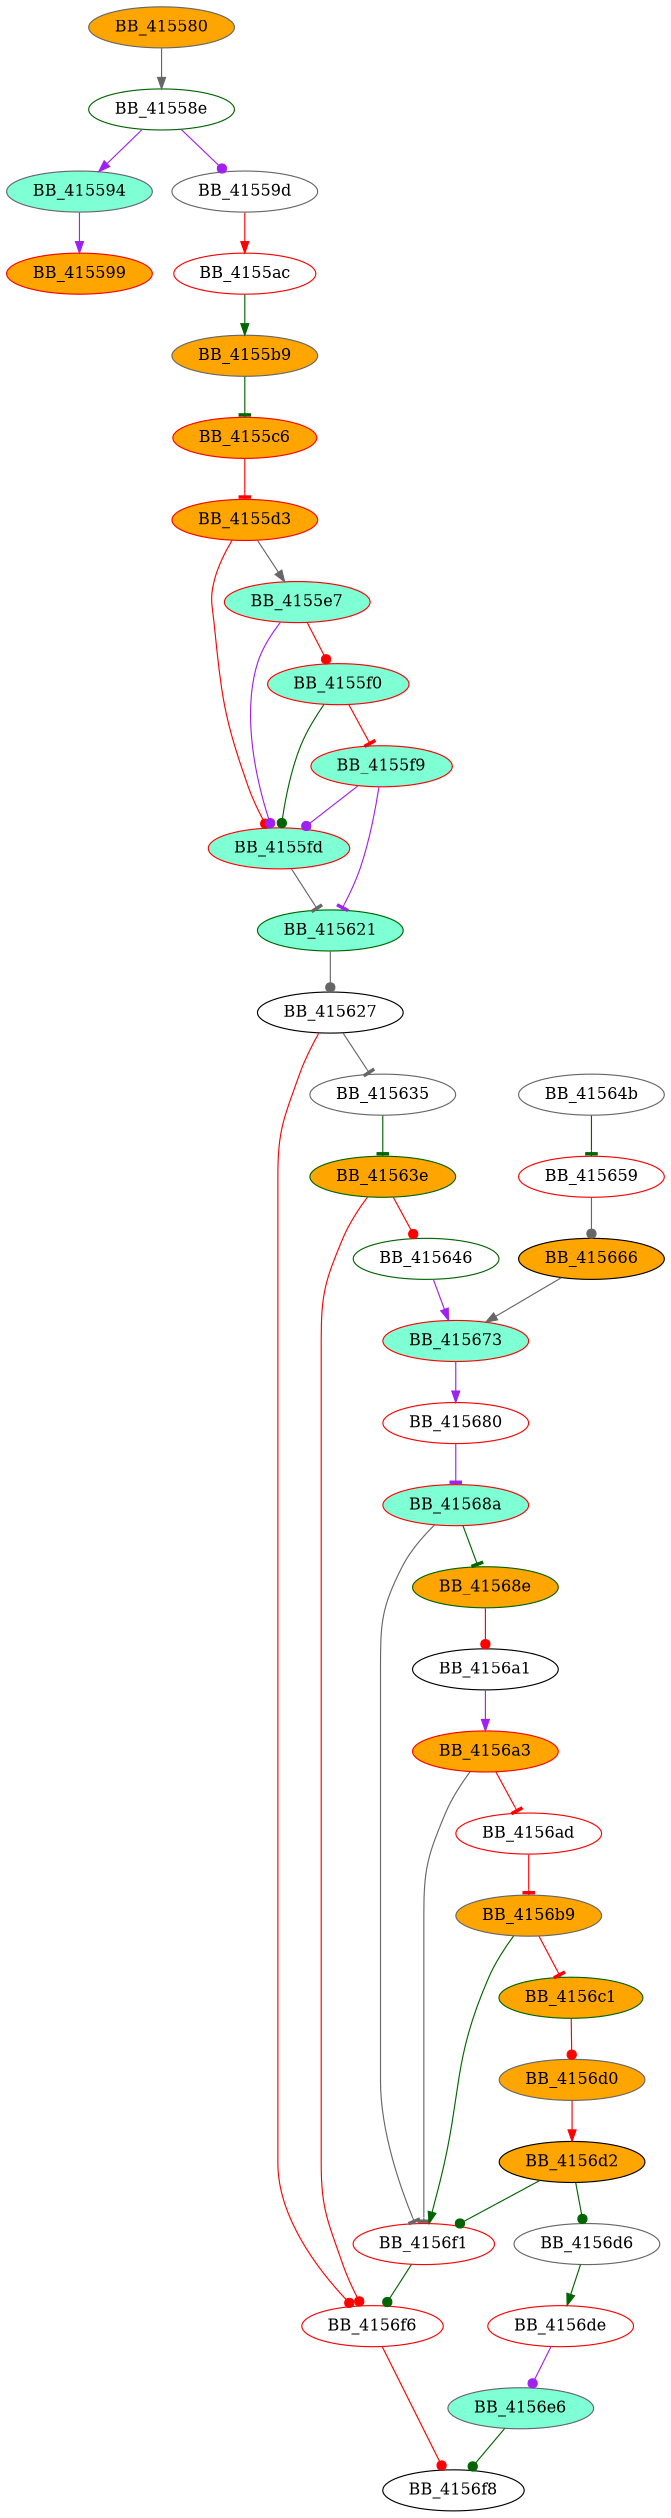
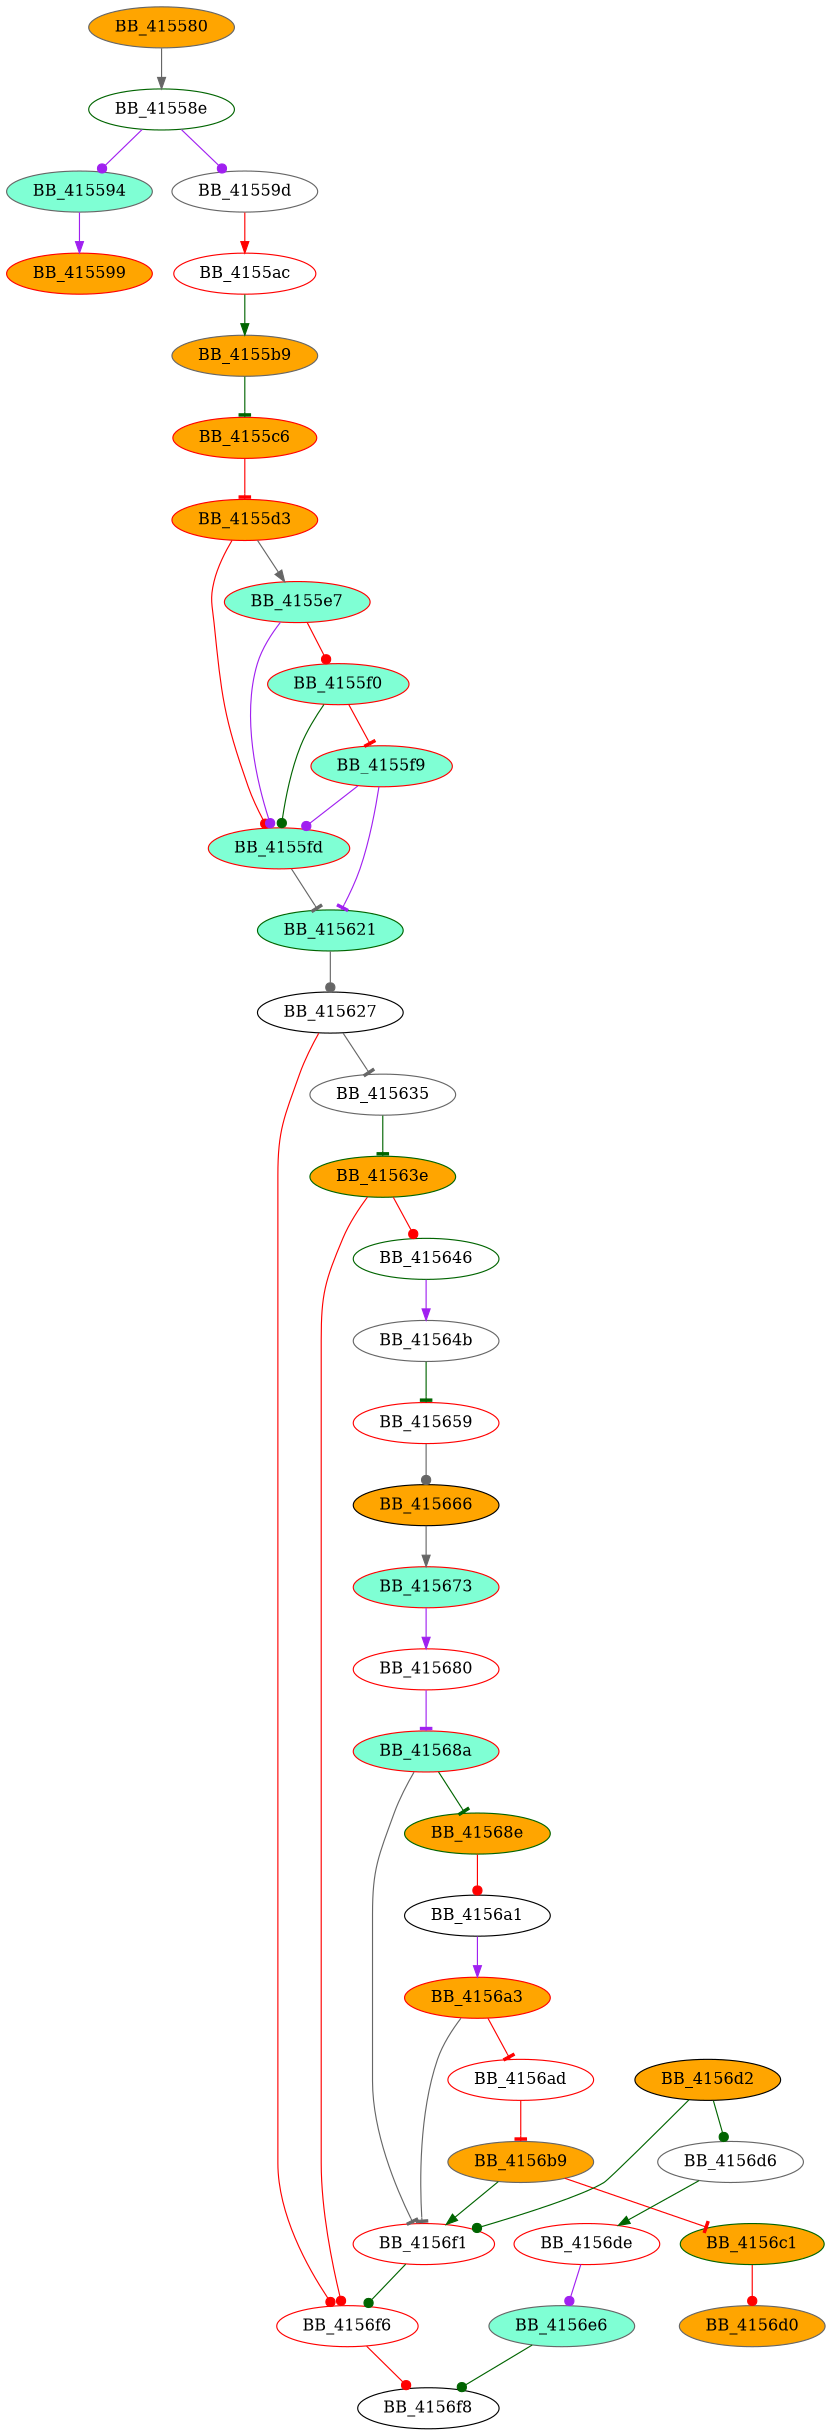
(125, 147) -> (124, 147)
(439, 1294) -> (426, 1294)
(572, 2115) -> none
